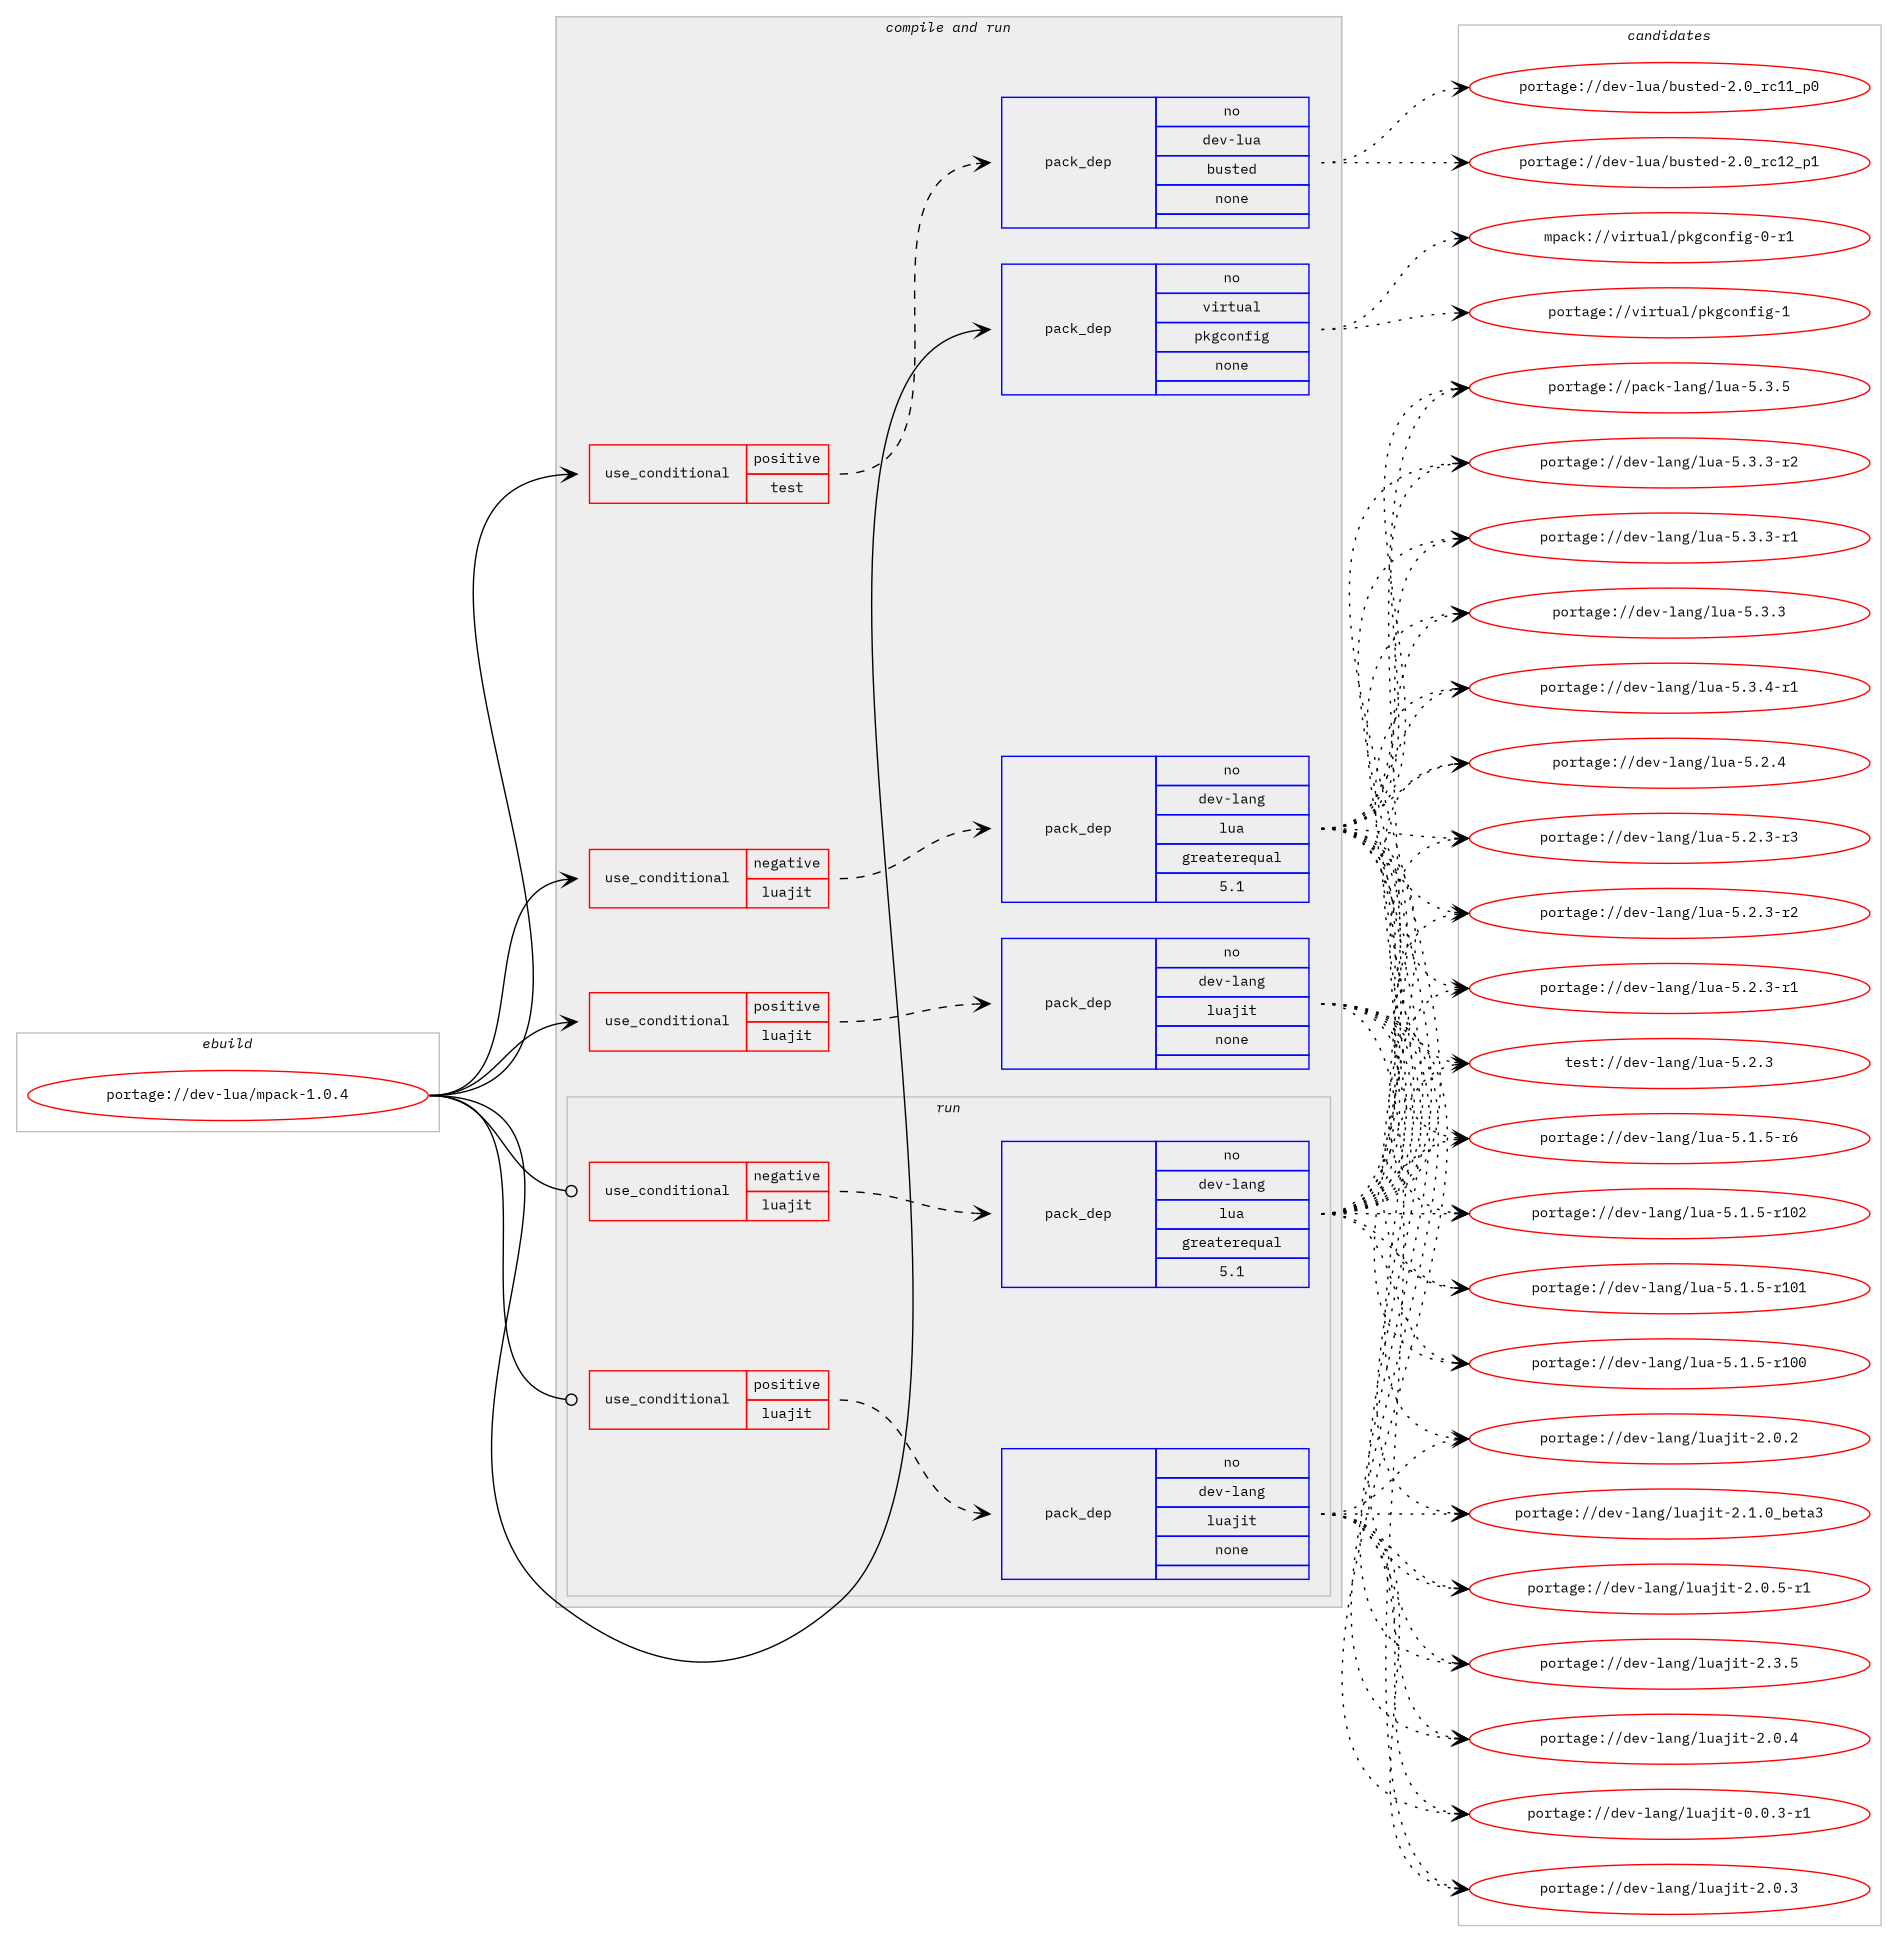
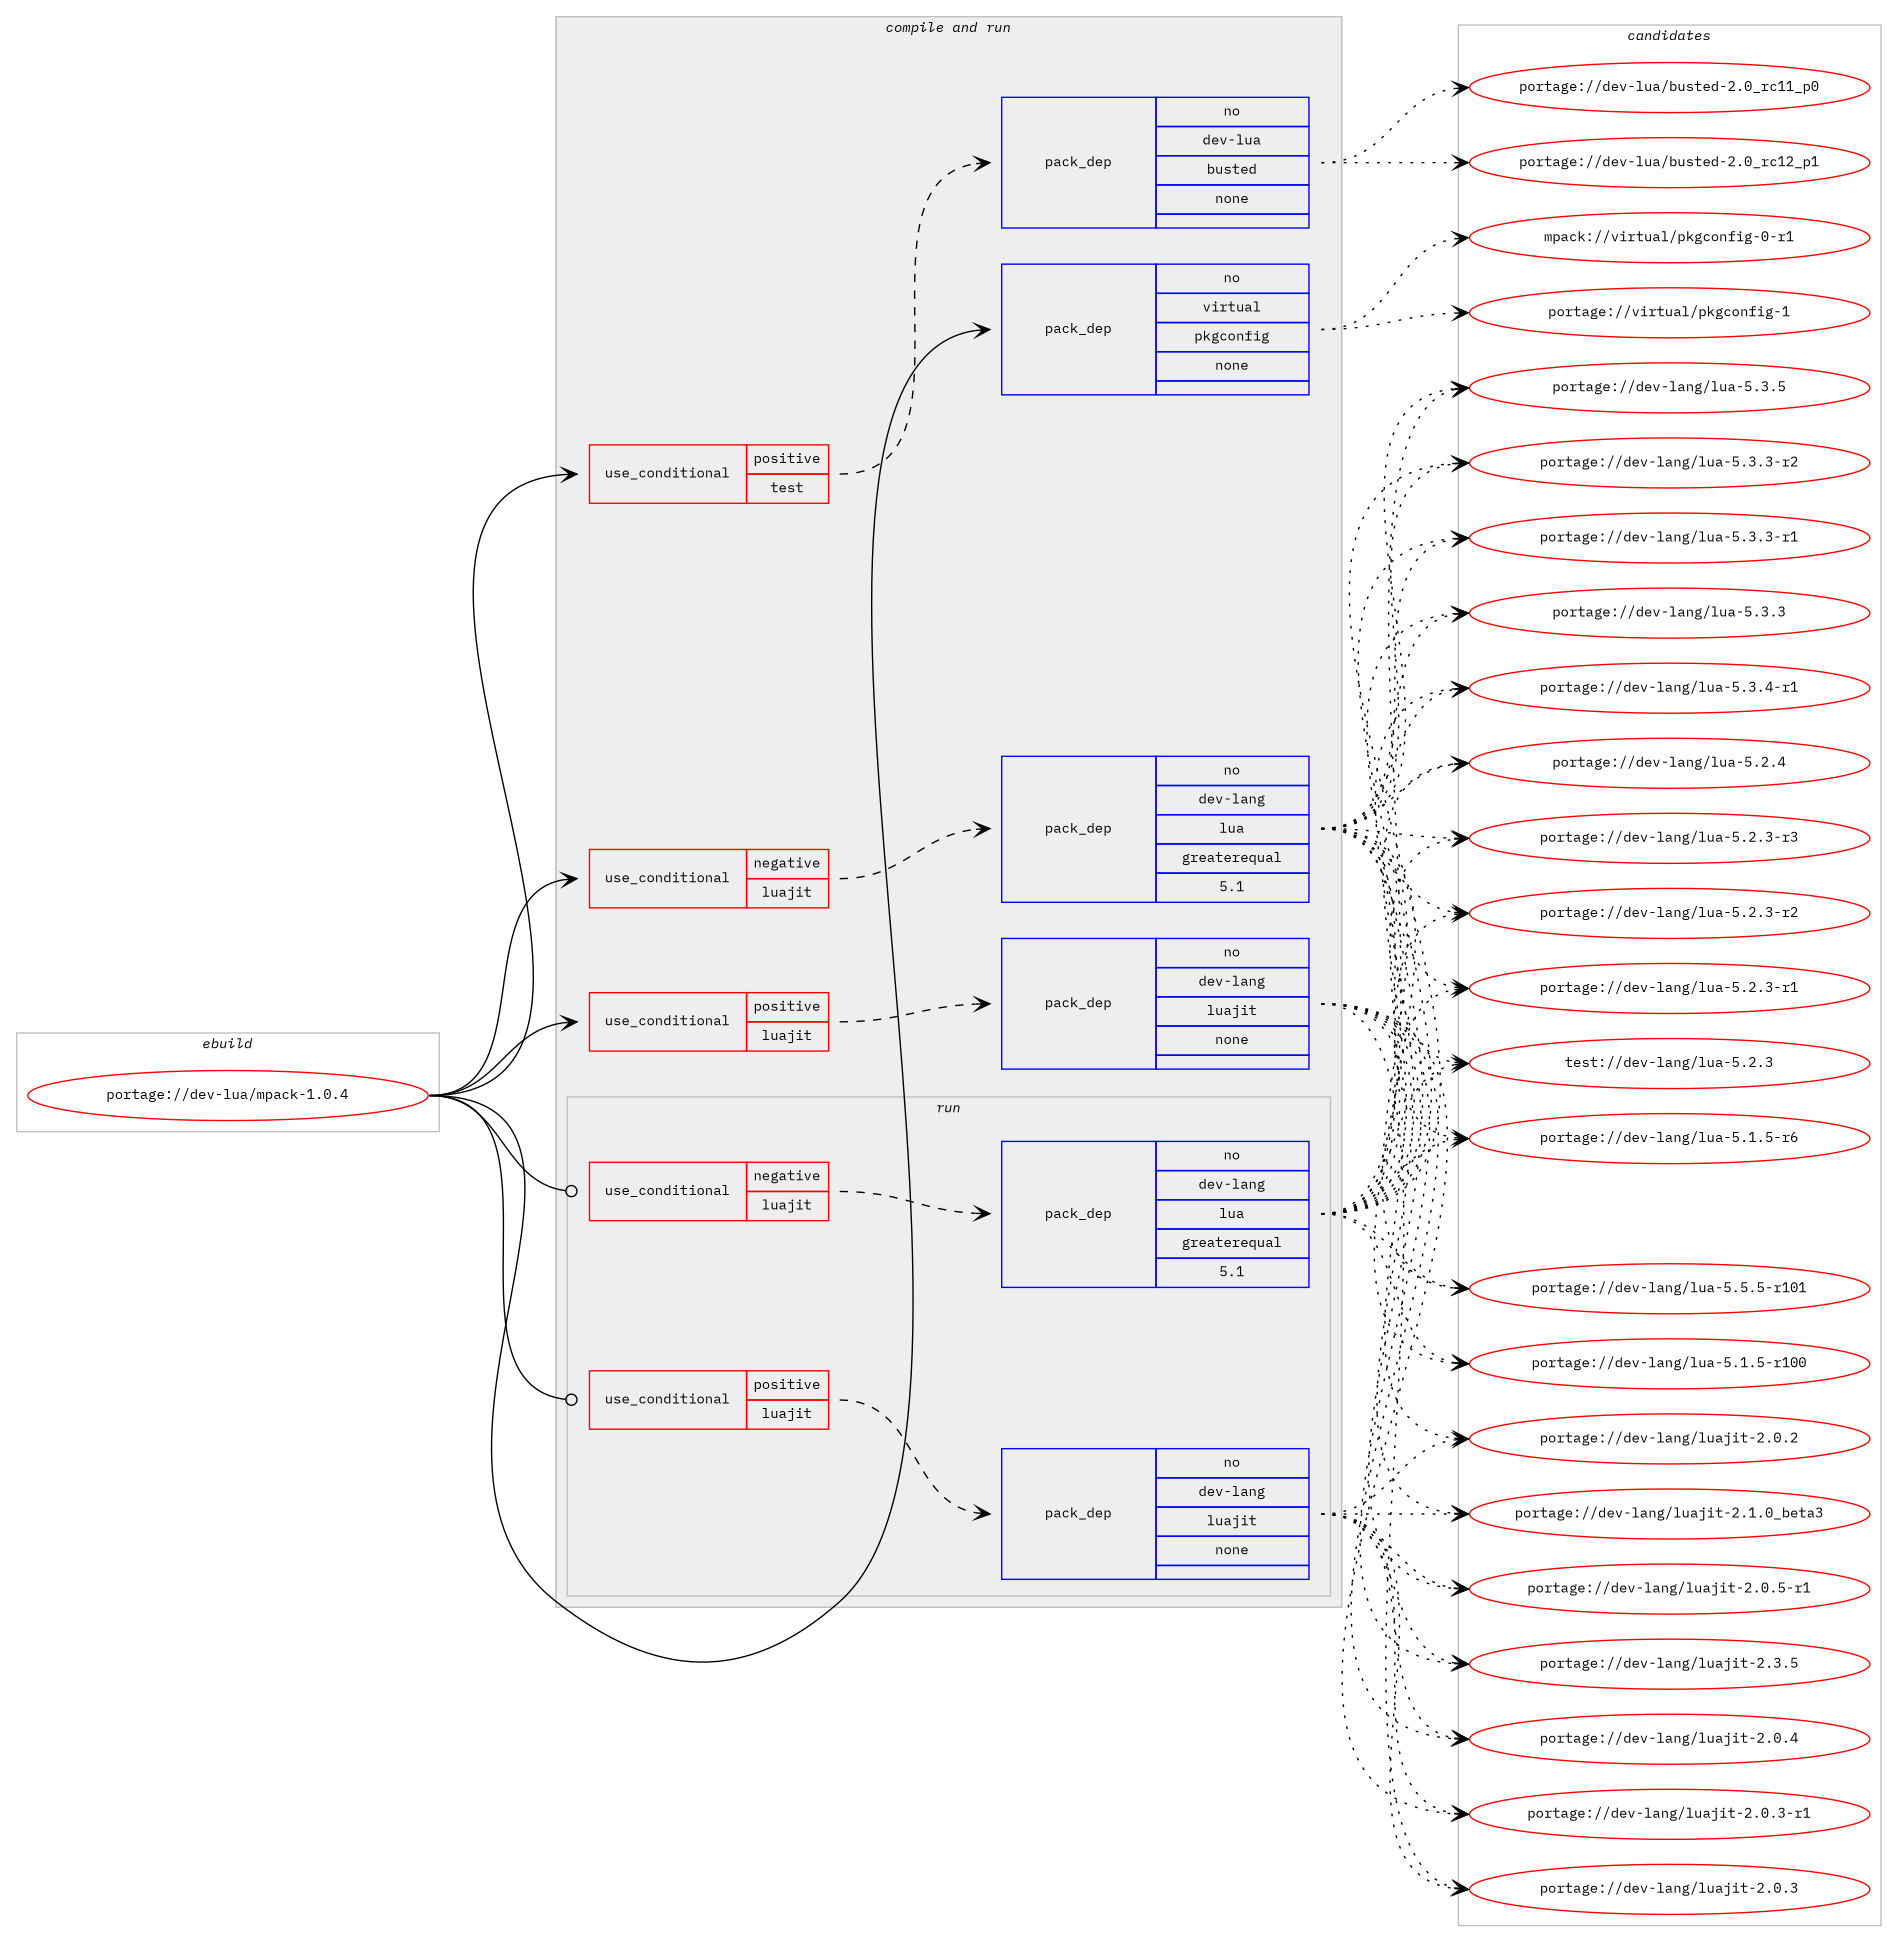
(1670, 388) -> (1670, 388)
(1670, 1214) -> none
(1670, 1289) -> (1670, 1289)
(1670, 1814) -> (1670, 1814)
